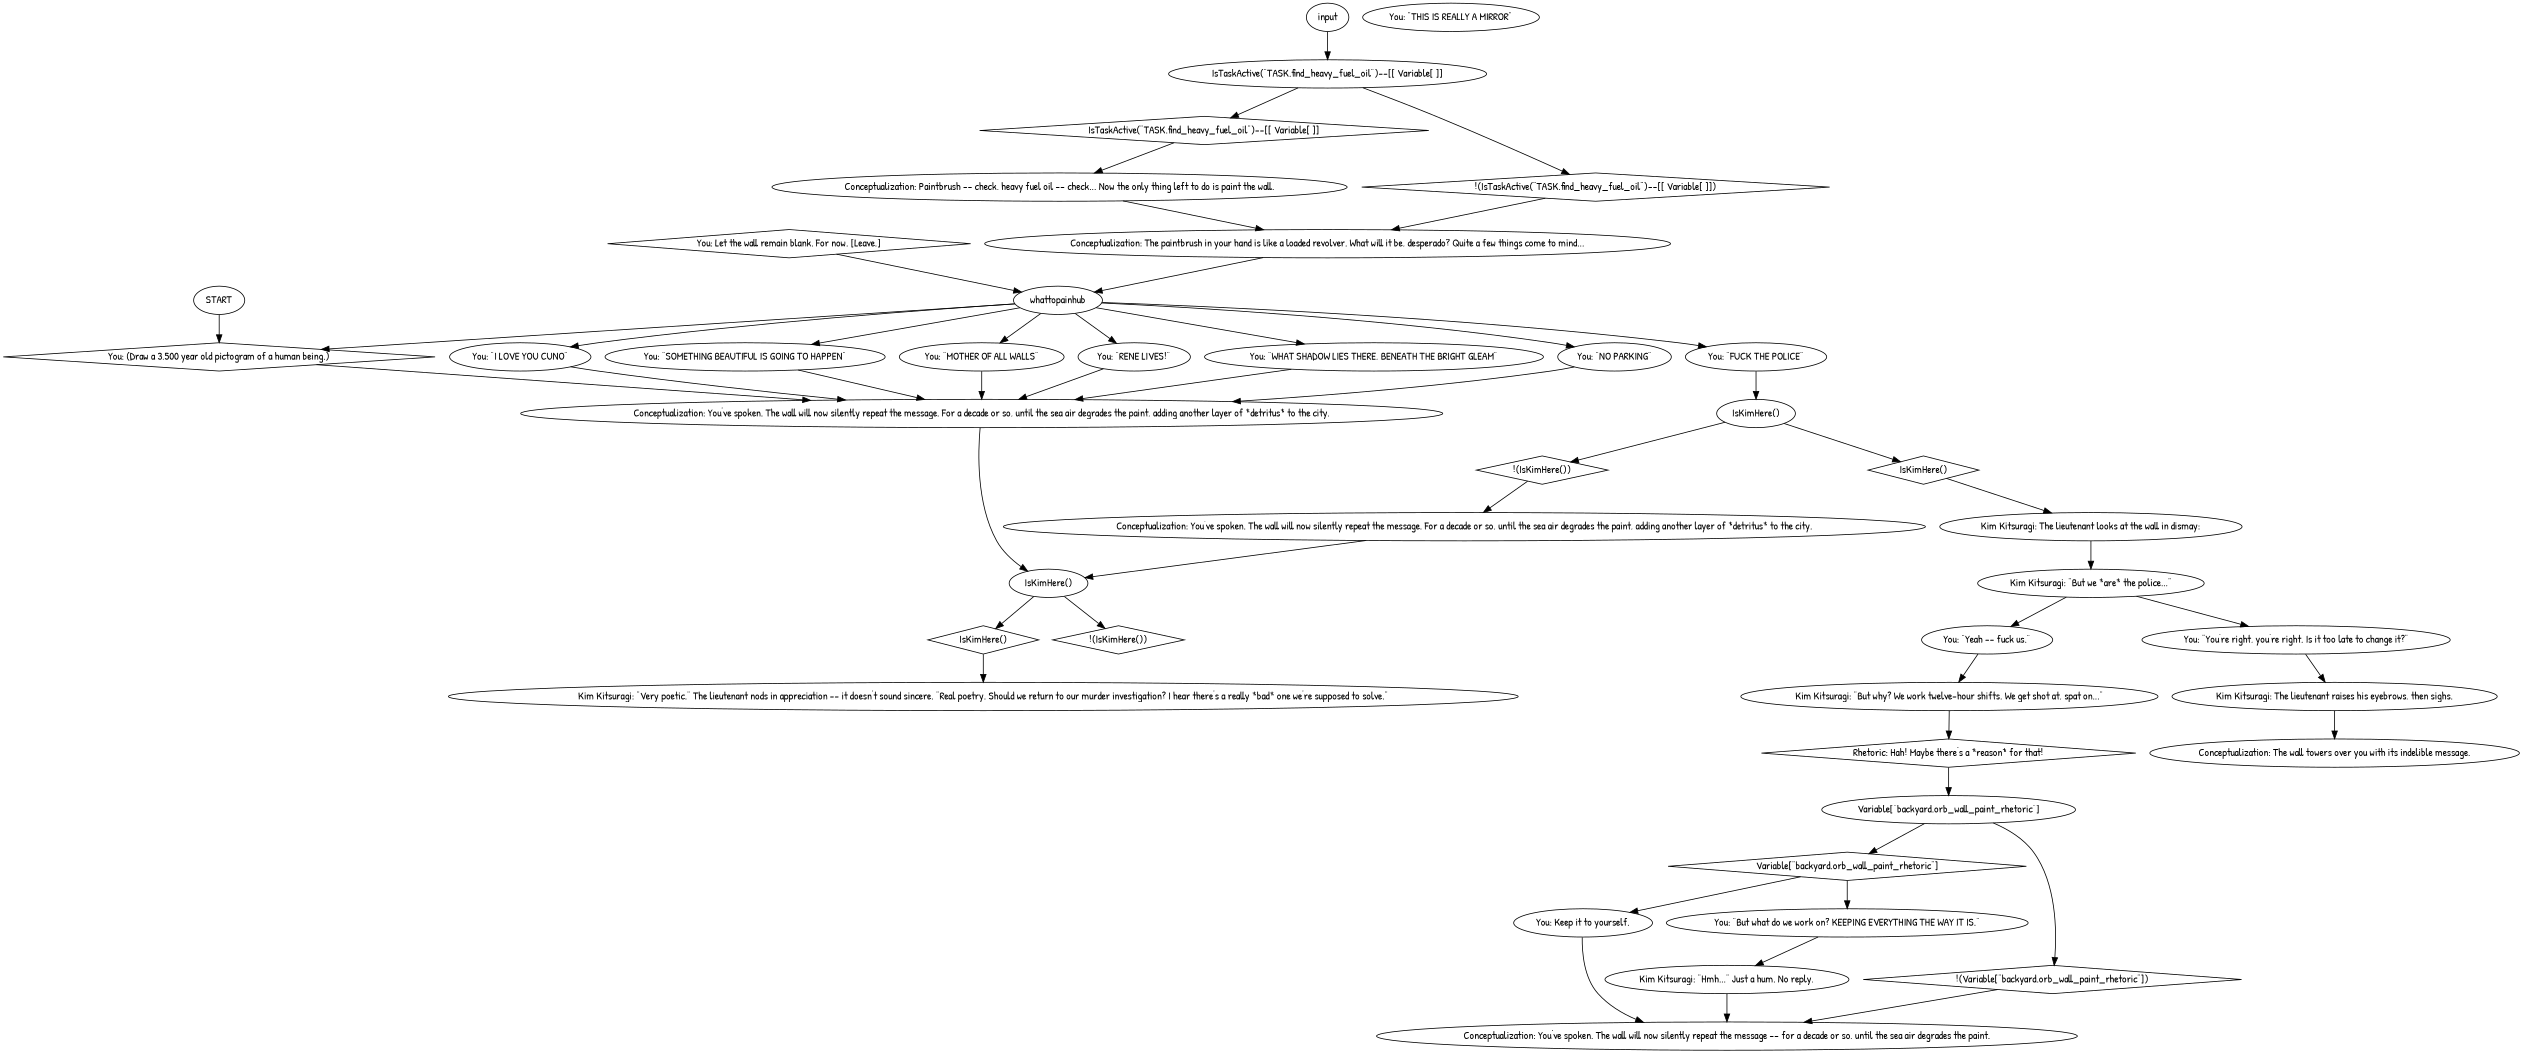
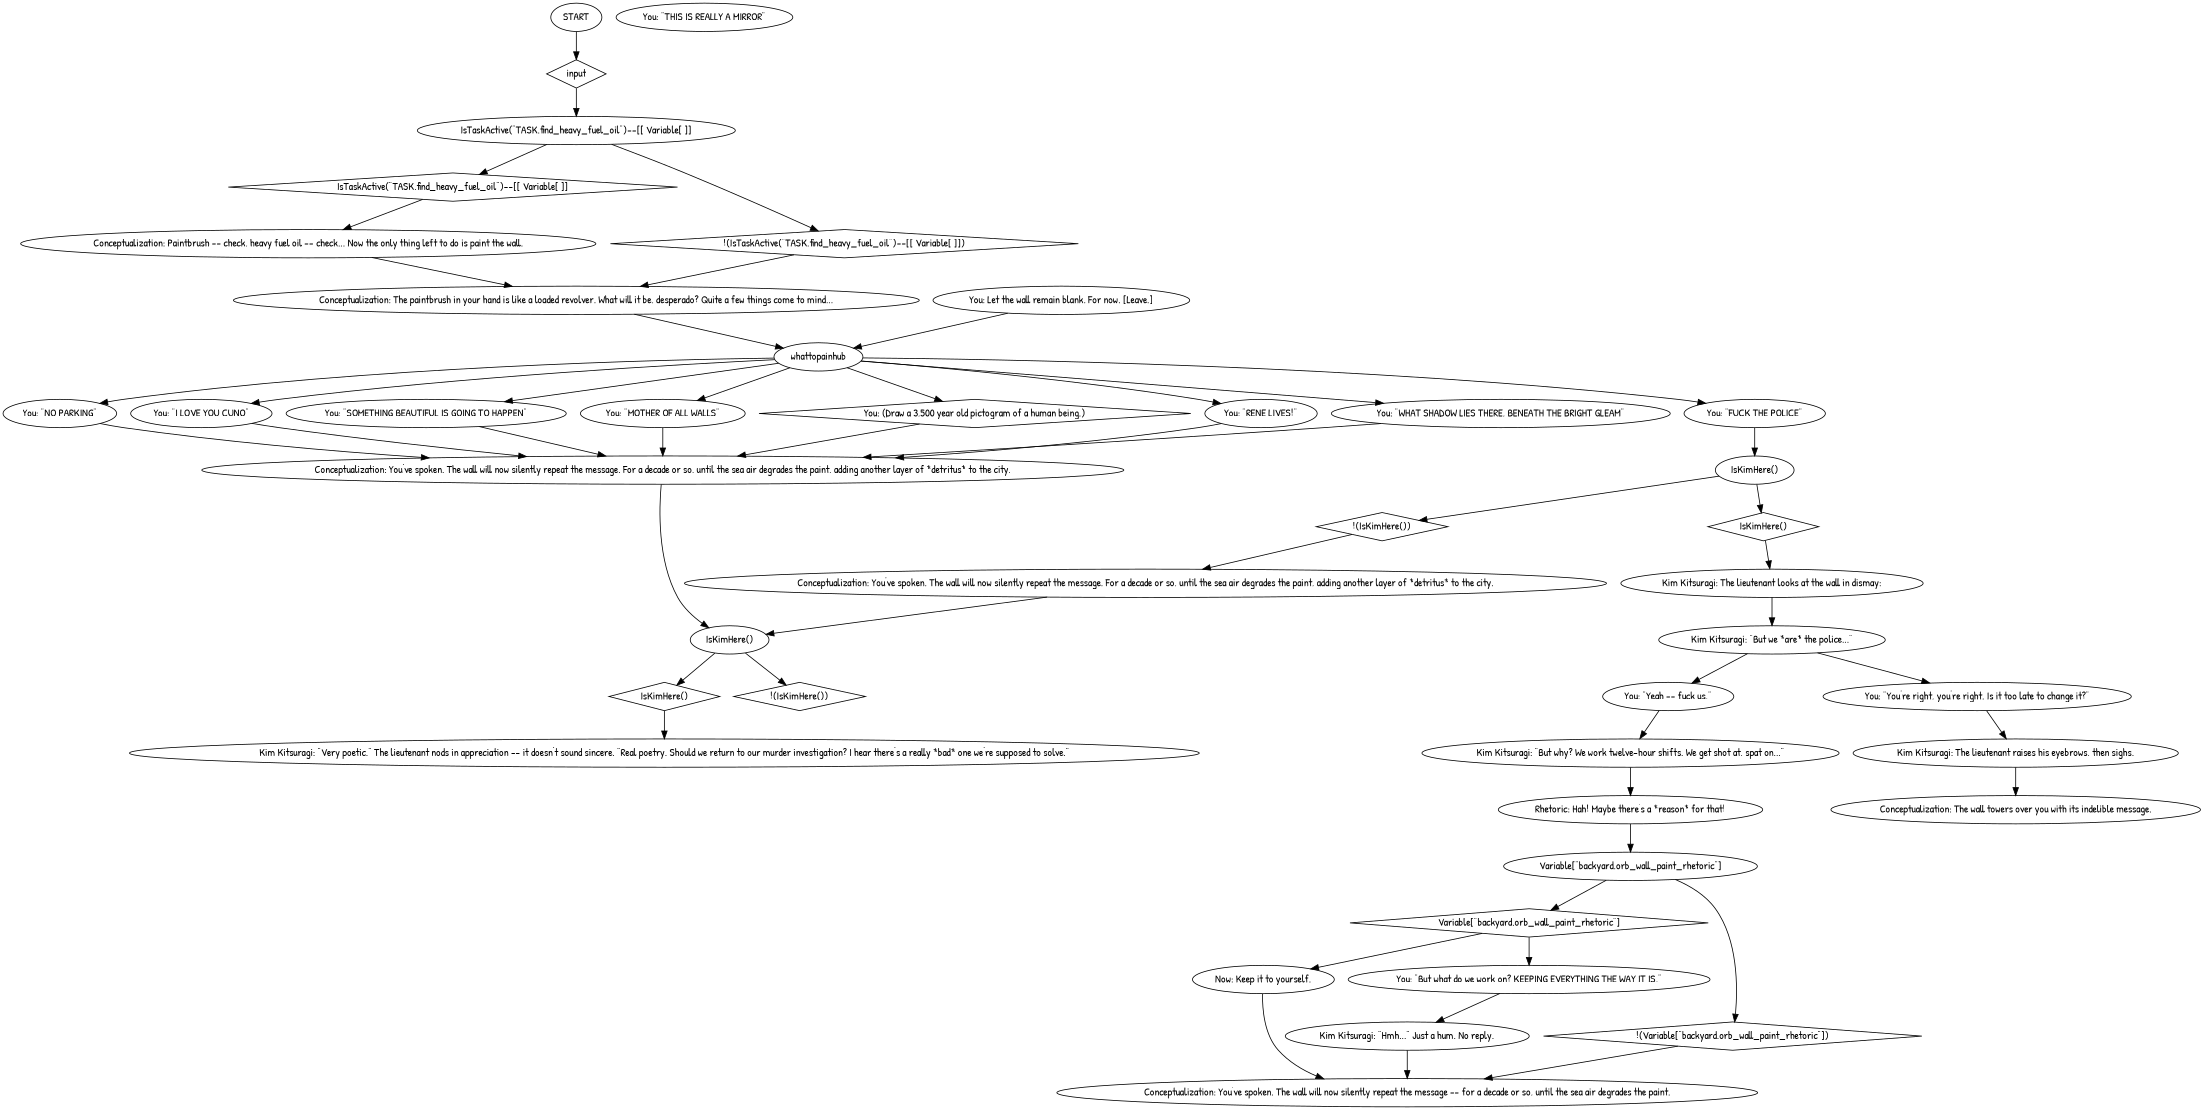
(1328, 17) -> (576, 74)
(789, 244) -> (1061, 300)
(219, 325) -> (576, 42)
(1949, 753) -> (1630, 810)
(1583, 923) -> (1263, 979)
